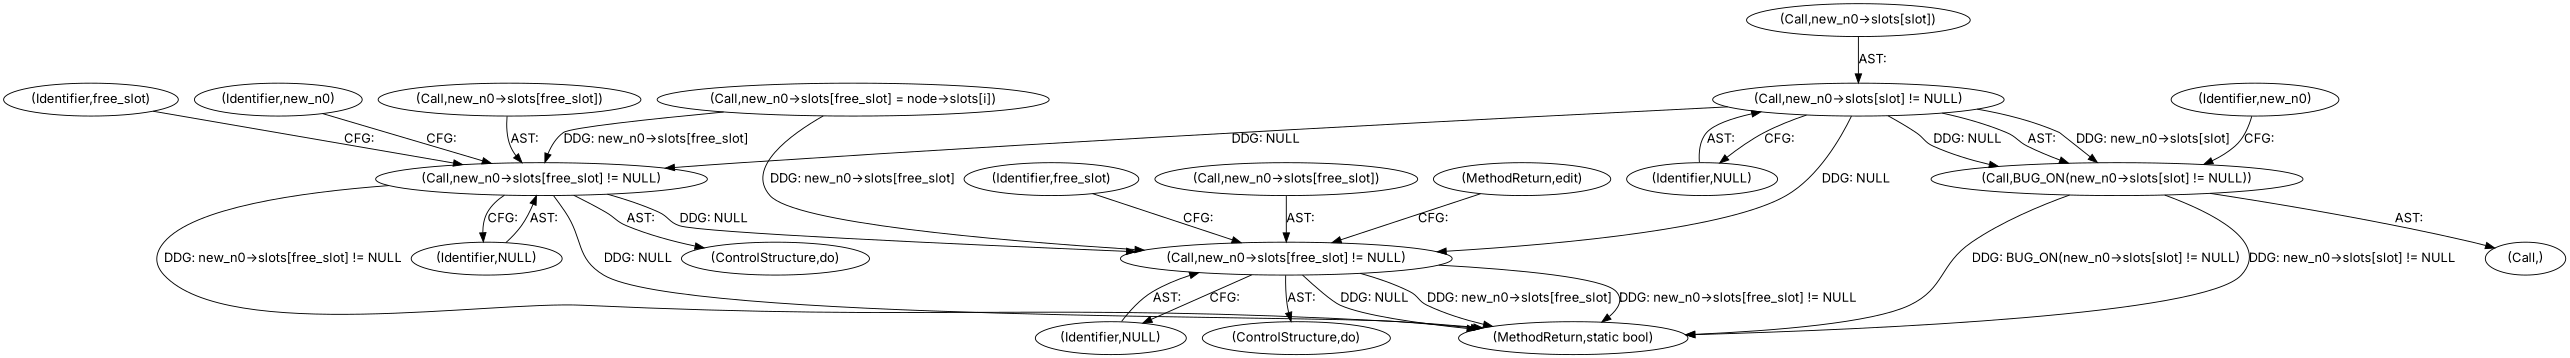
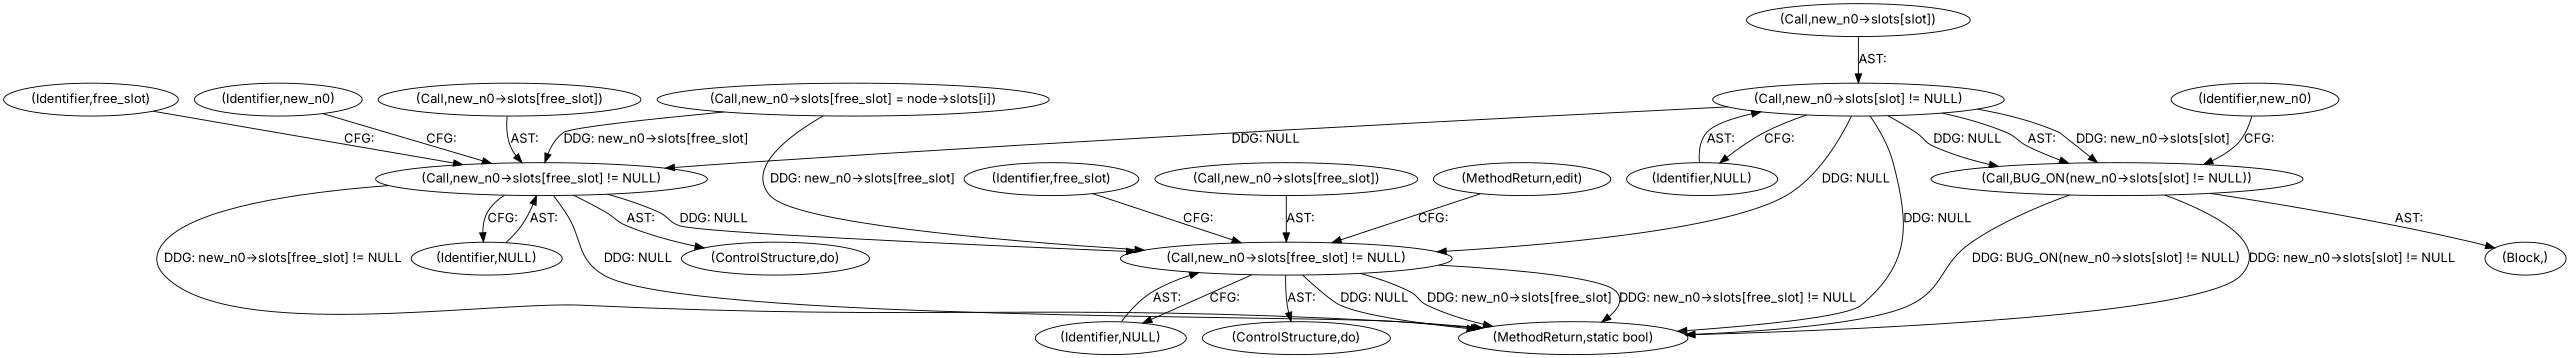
(2526, 259) -> (2526, 259)
none -> (1873, 294)
